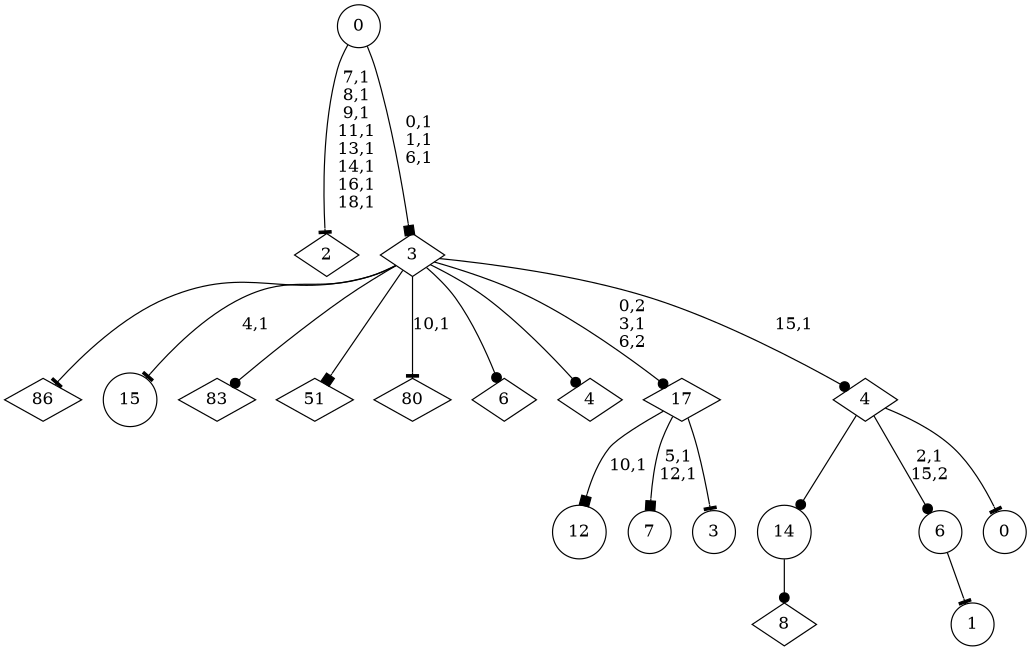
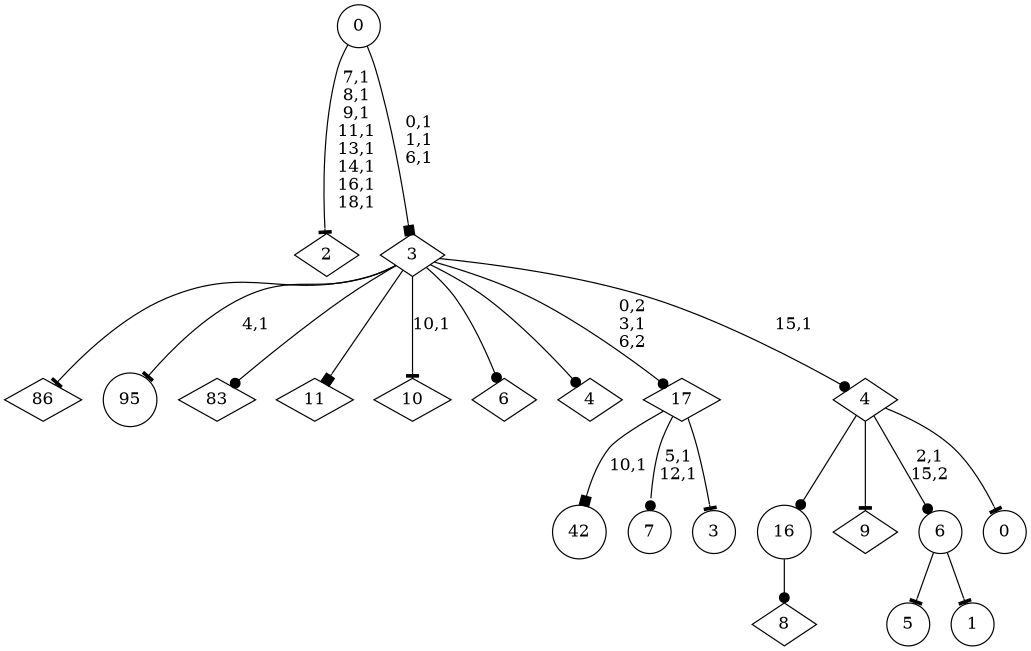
(130, 400) -> (130, 400)
(315, 400) -> (315, 400)
(413, 400) -> (413, 400)
(657, 456) -> (657, 456)
(579, 532) -> (579, 532)
(784, 532) -> (784, 532)
none -> (865, 532)
none -> (908, 624)
